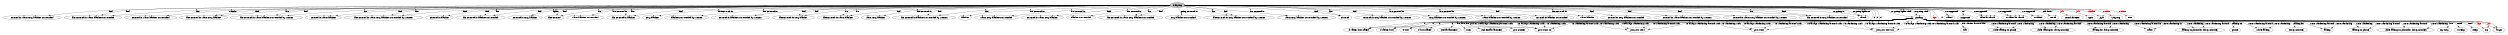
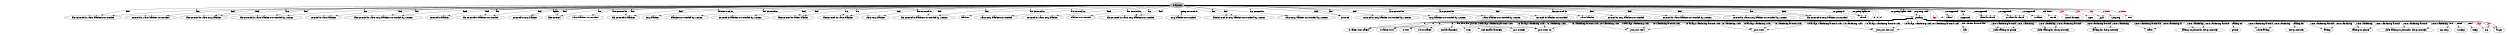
(233, 11) -> (233, 11)
(1963, 11) -> (1963, 11)
(2092, 11) -> (2092, 11)
(32, 18) -> none
(793, 18) -> (793, 18)
